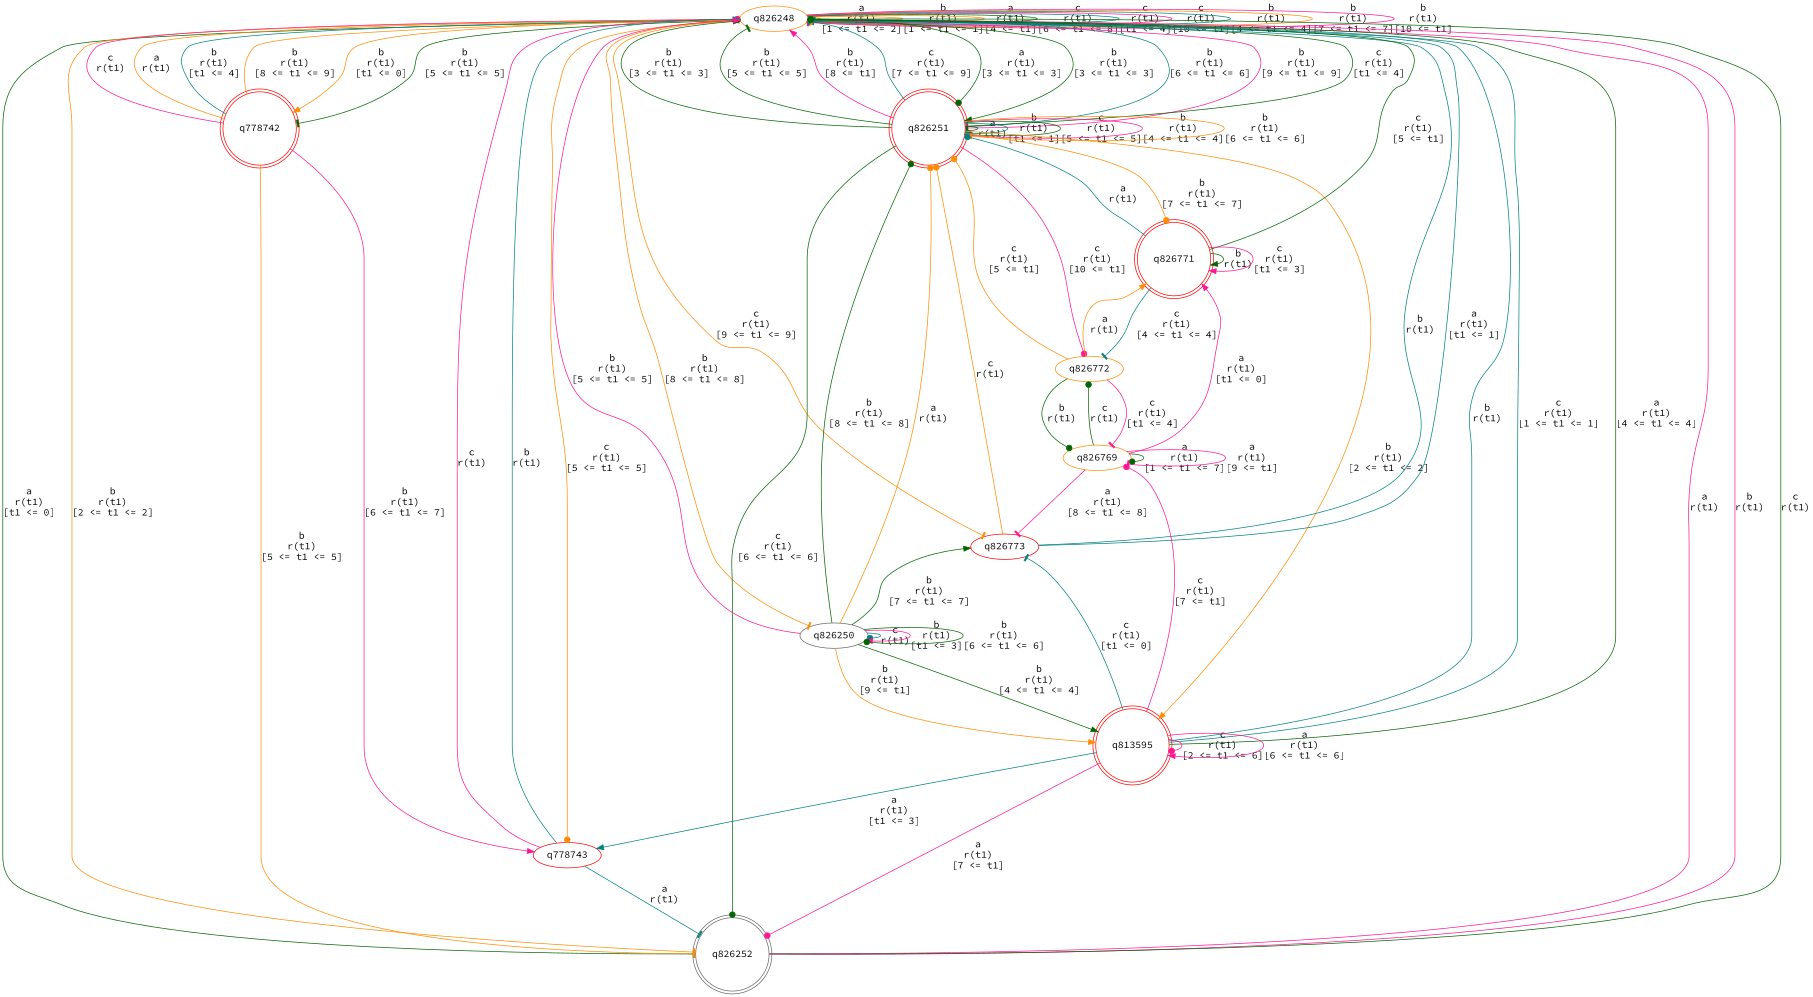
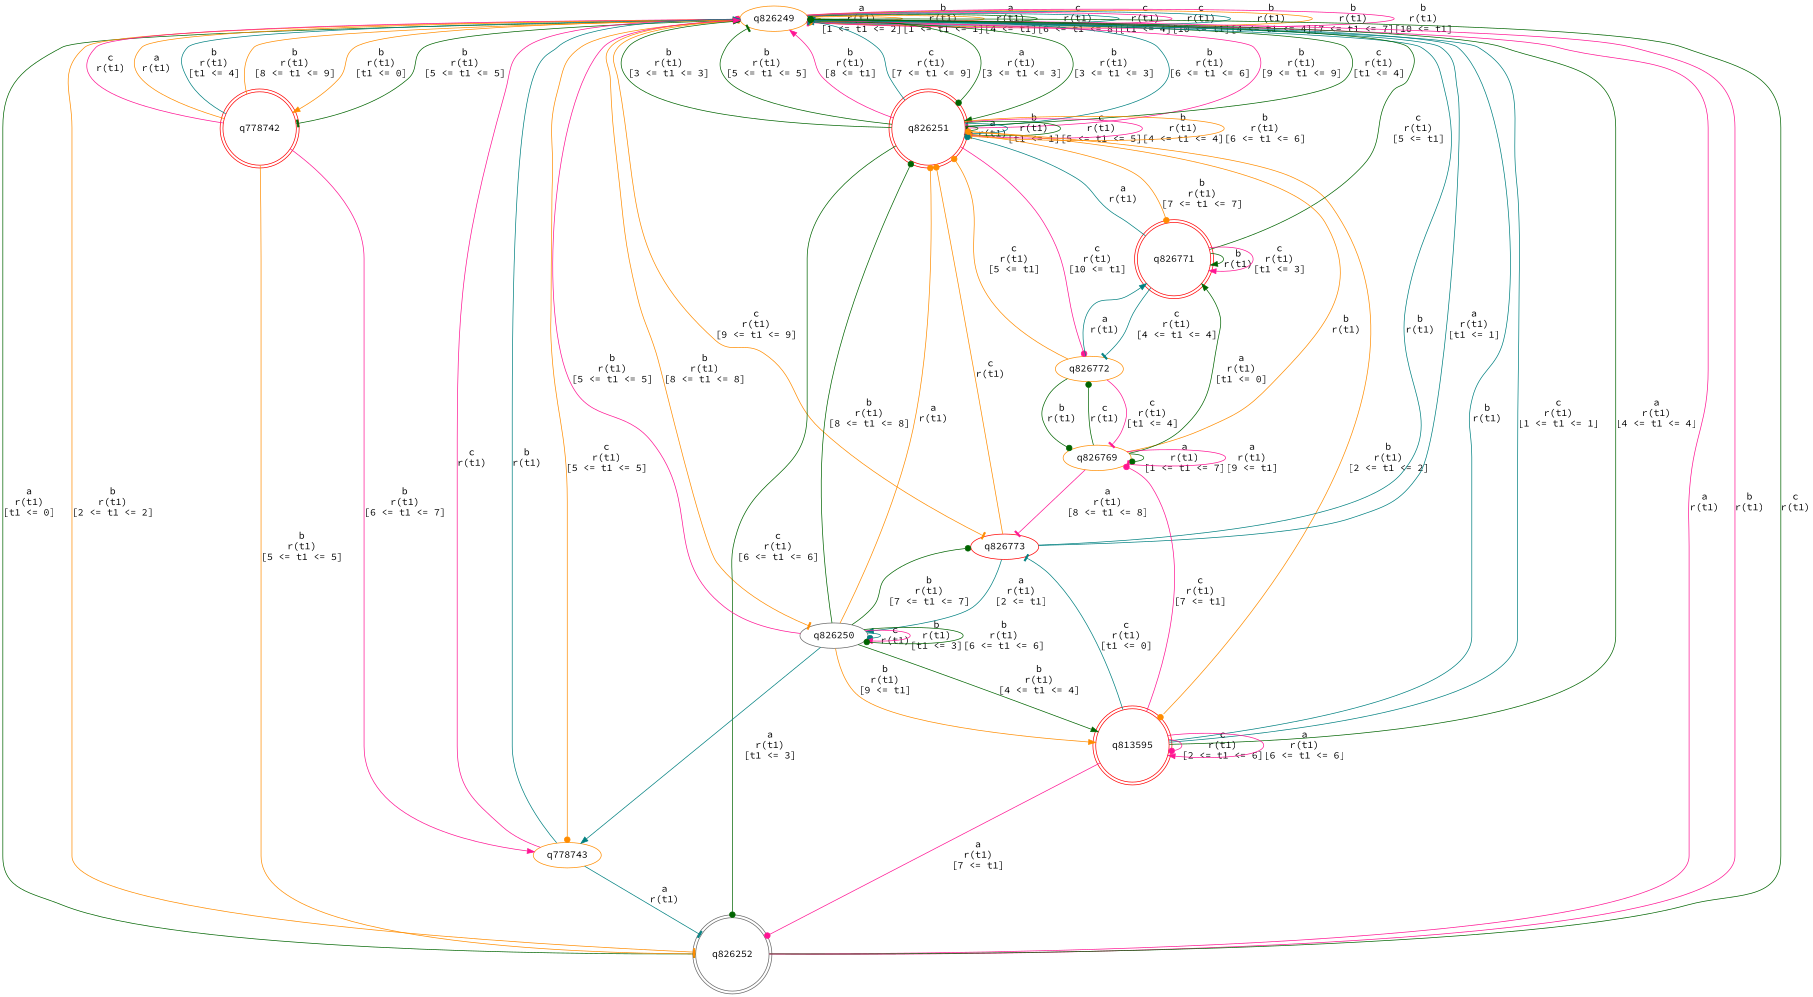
(774, 19) -> (774, 19)
none -> (1317, 214)
(1367, 297) -> (1367, 297)
(1093, 306) -> (1093, 306)
(1208, 390) -> (1208, 390)
(896, 570) -> (896, 570)
none -> (952, 616)
(850, 798) -> (703, 743)
(567, 855) -> (567, 855)
